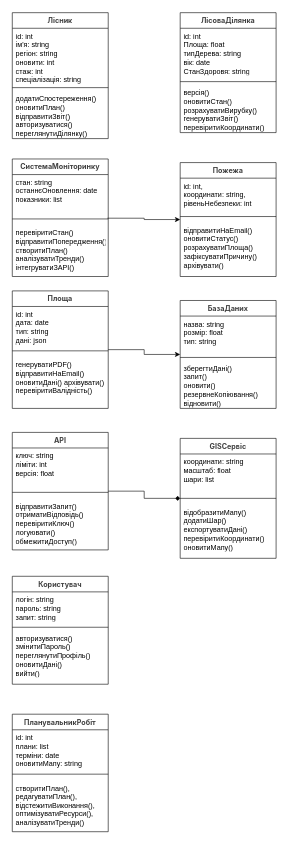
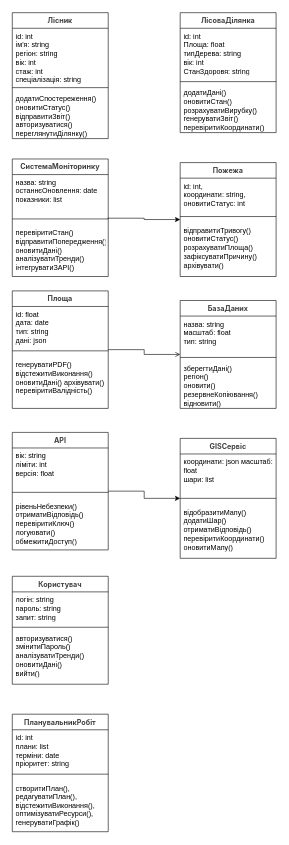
(219, 54) -> (219, 54)
(55, 58) -> (55, 58)
(228, 110) -> (228, 110)
(58, 116) -> (58, 116)
(61, 191) -> (61, 191)
(229, 195) -> (229, 195)
(229, 244) -> (229, 244)
(61, 251) -> (61, 251)
(35, 328) -> (35, 328)
(207, 333) -> (209, 333)
(174, 354) -> (175, 354)
(61, 378) -> (61, 378)
(229, 382) -> (229, 382)
(39, 465) -> (39, 465)
(229, 471) -> (229, 471)
(174, 498) -> (174, 498)
(61, 520) -> (61, 520)
(229, 526) -> (229, 526)
(61, 652) -> (61, 652)
(51, 751) -> (47, 751)
(61, 806) -> (61, 806)
